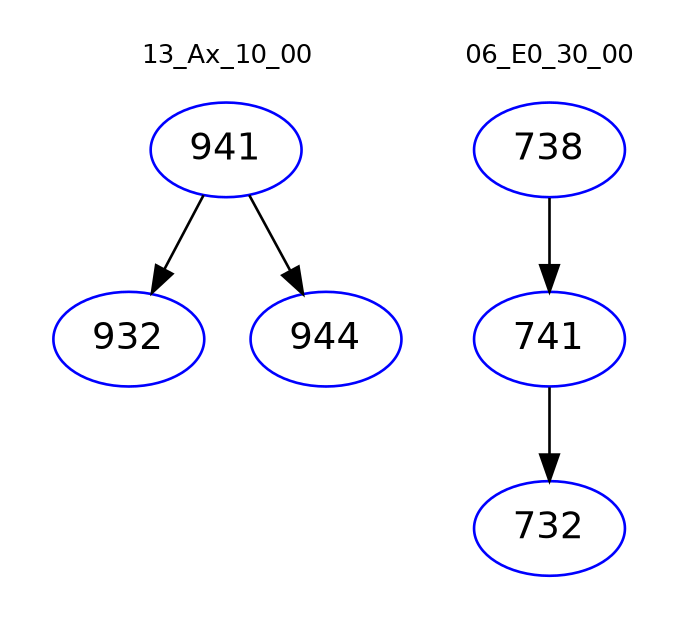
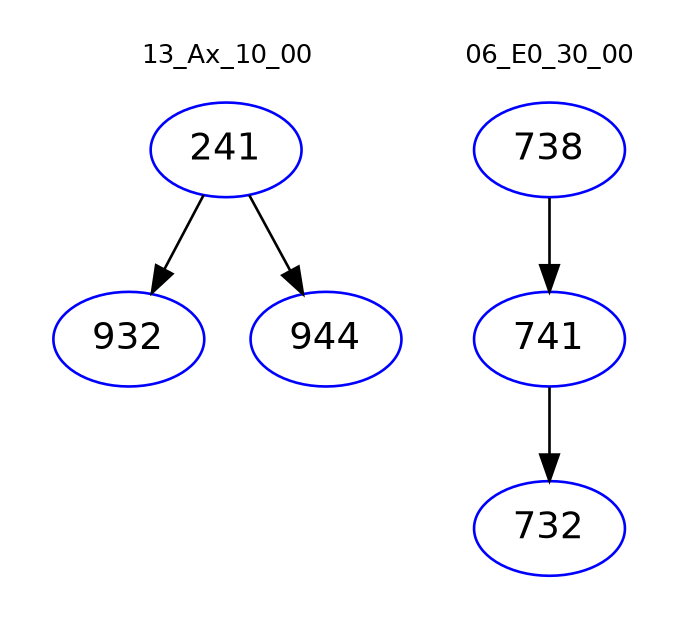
(226, 150) -> (226, 150)
